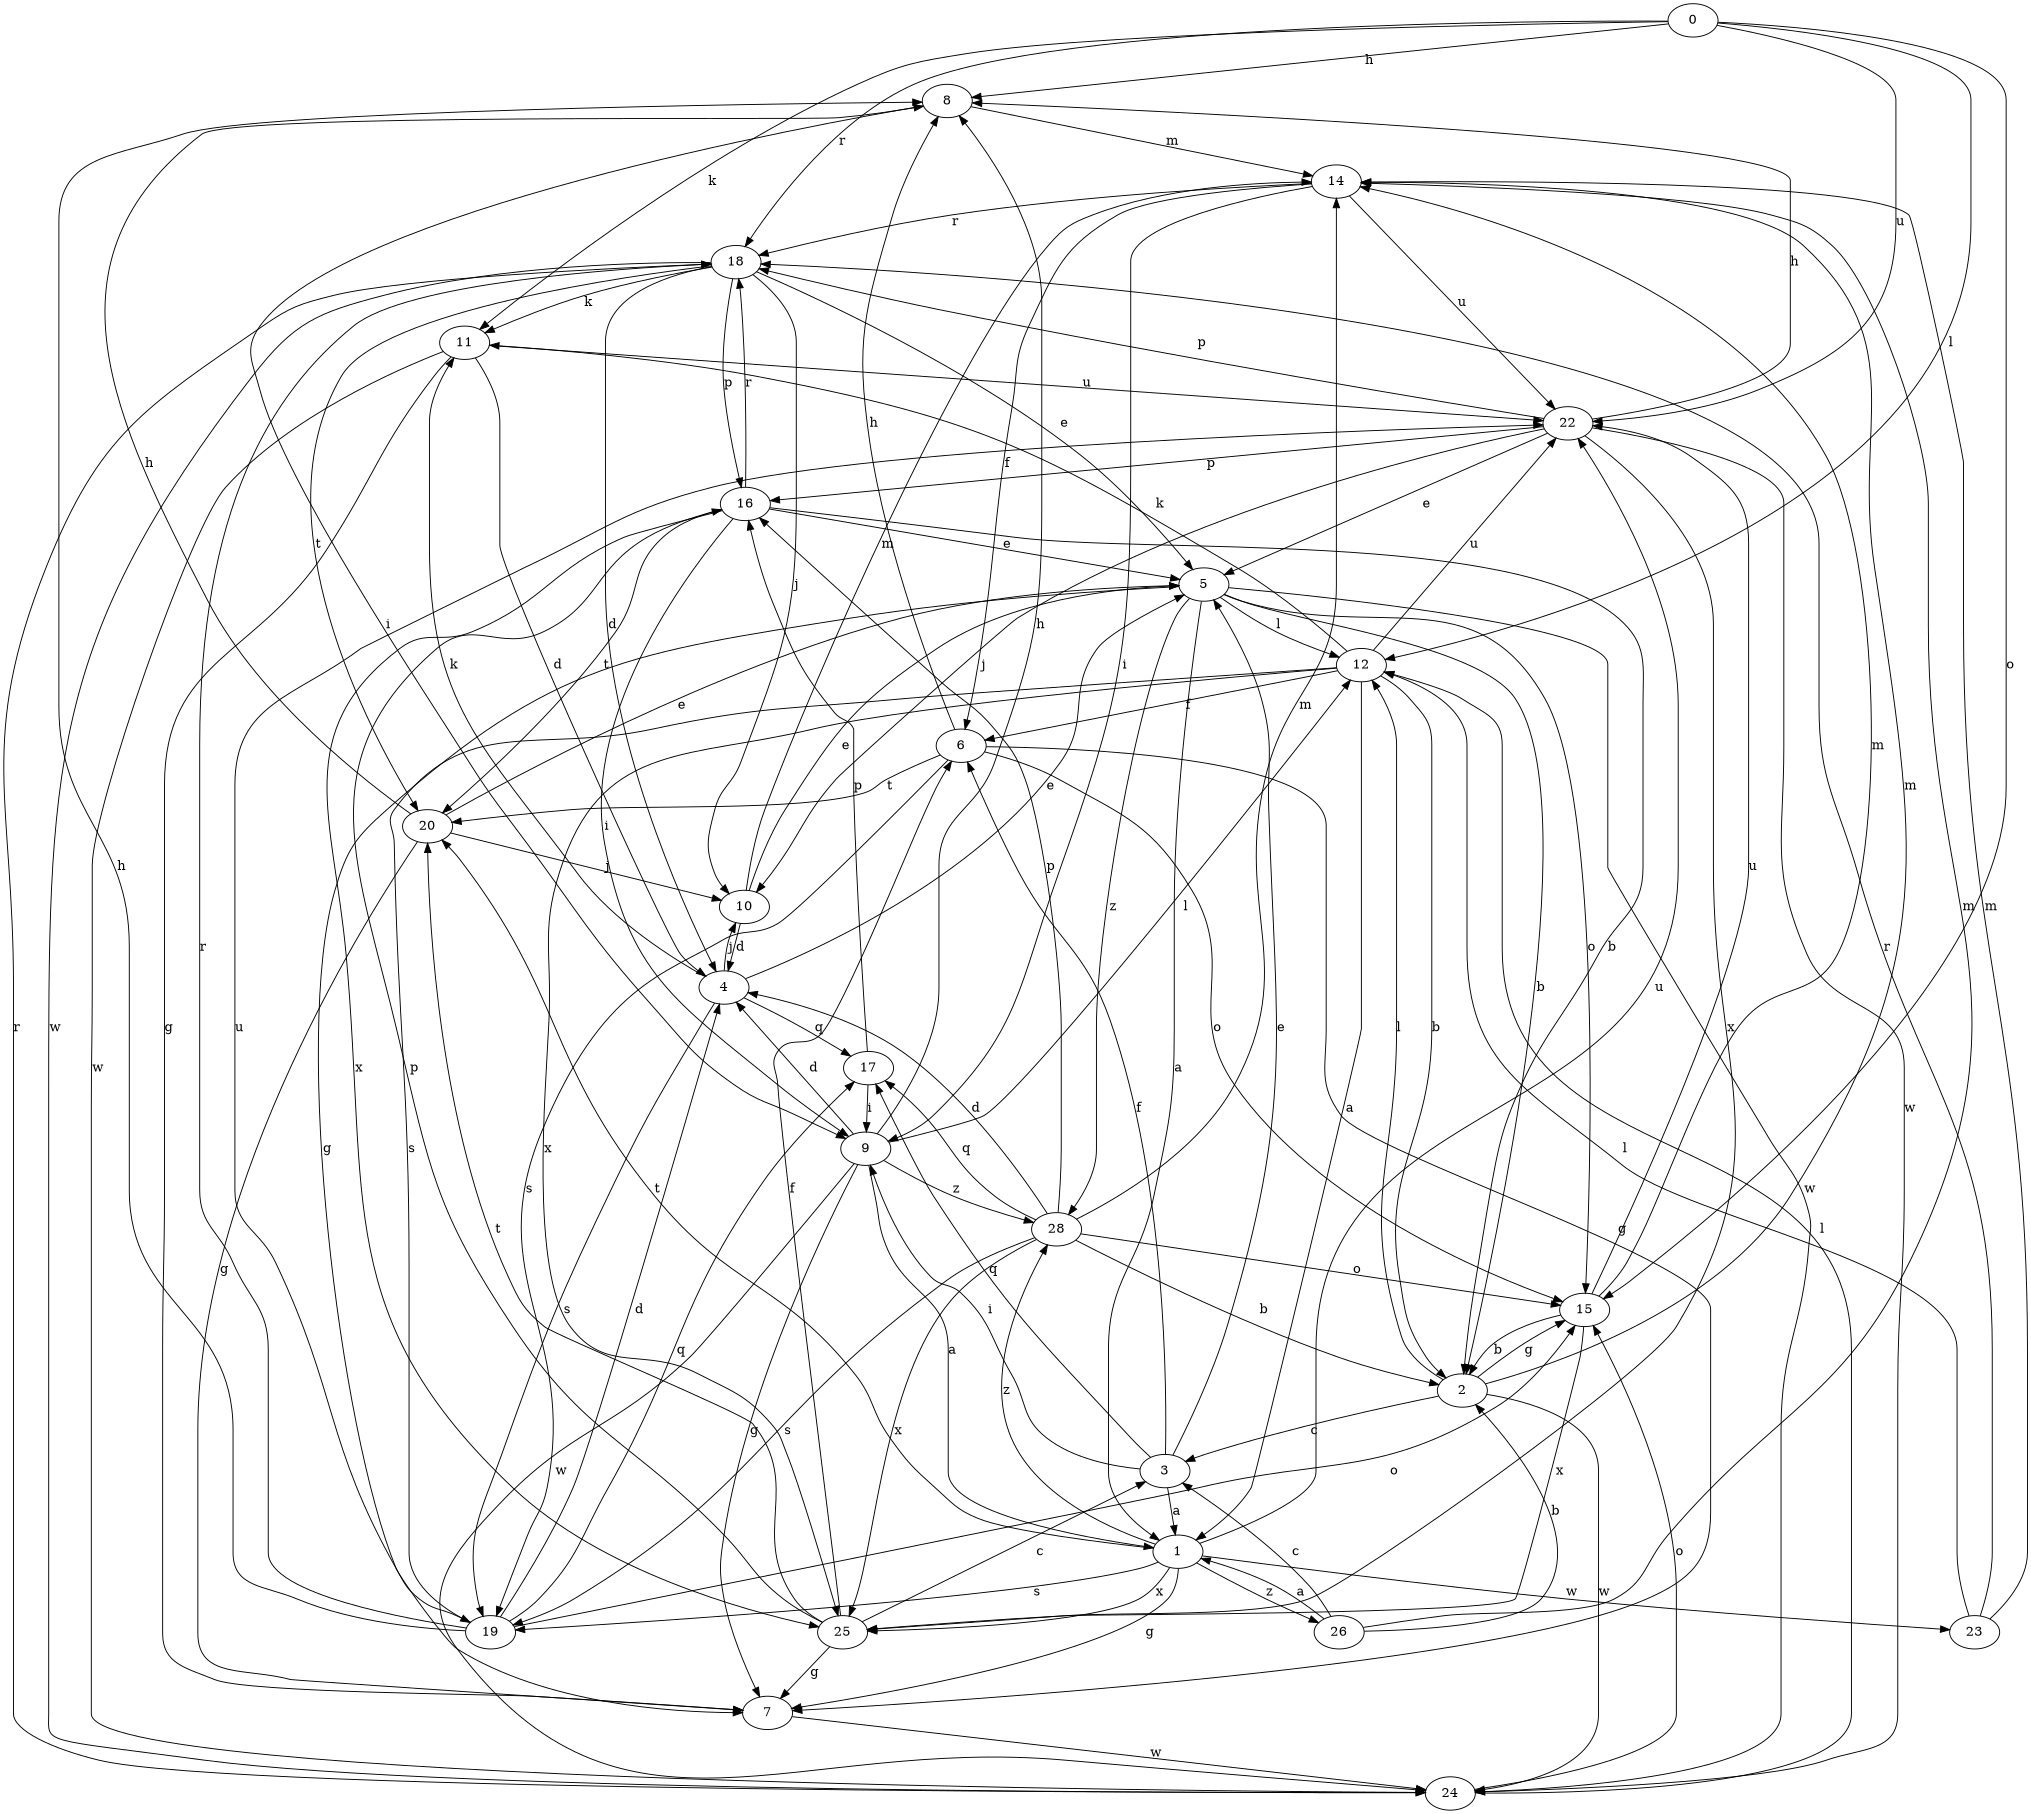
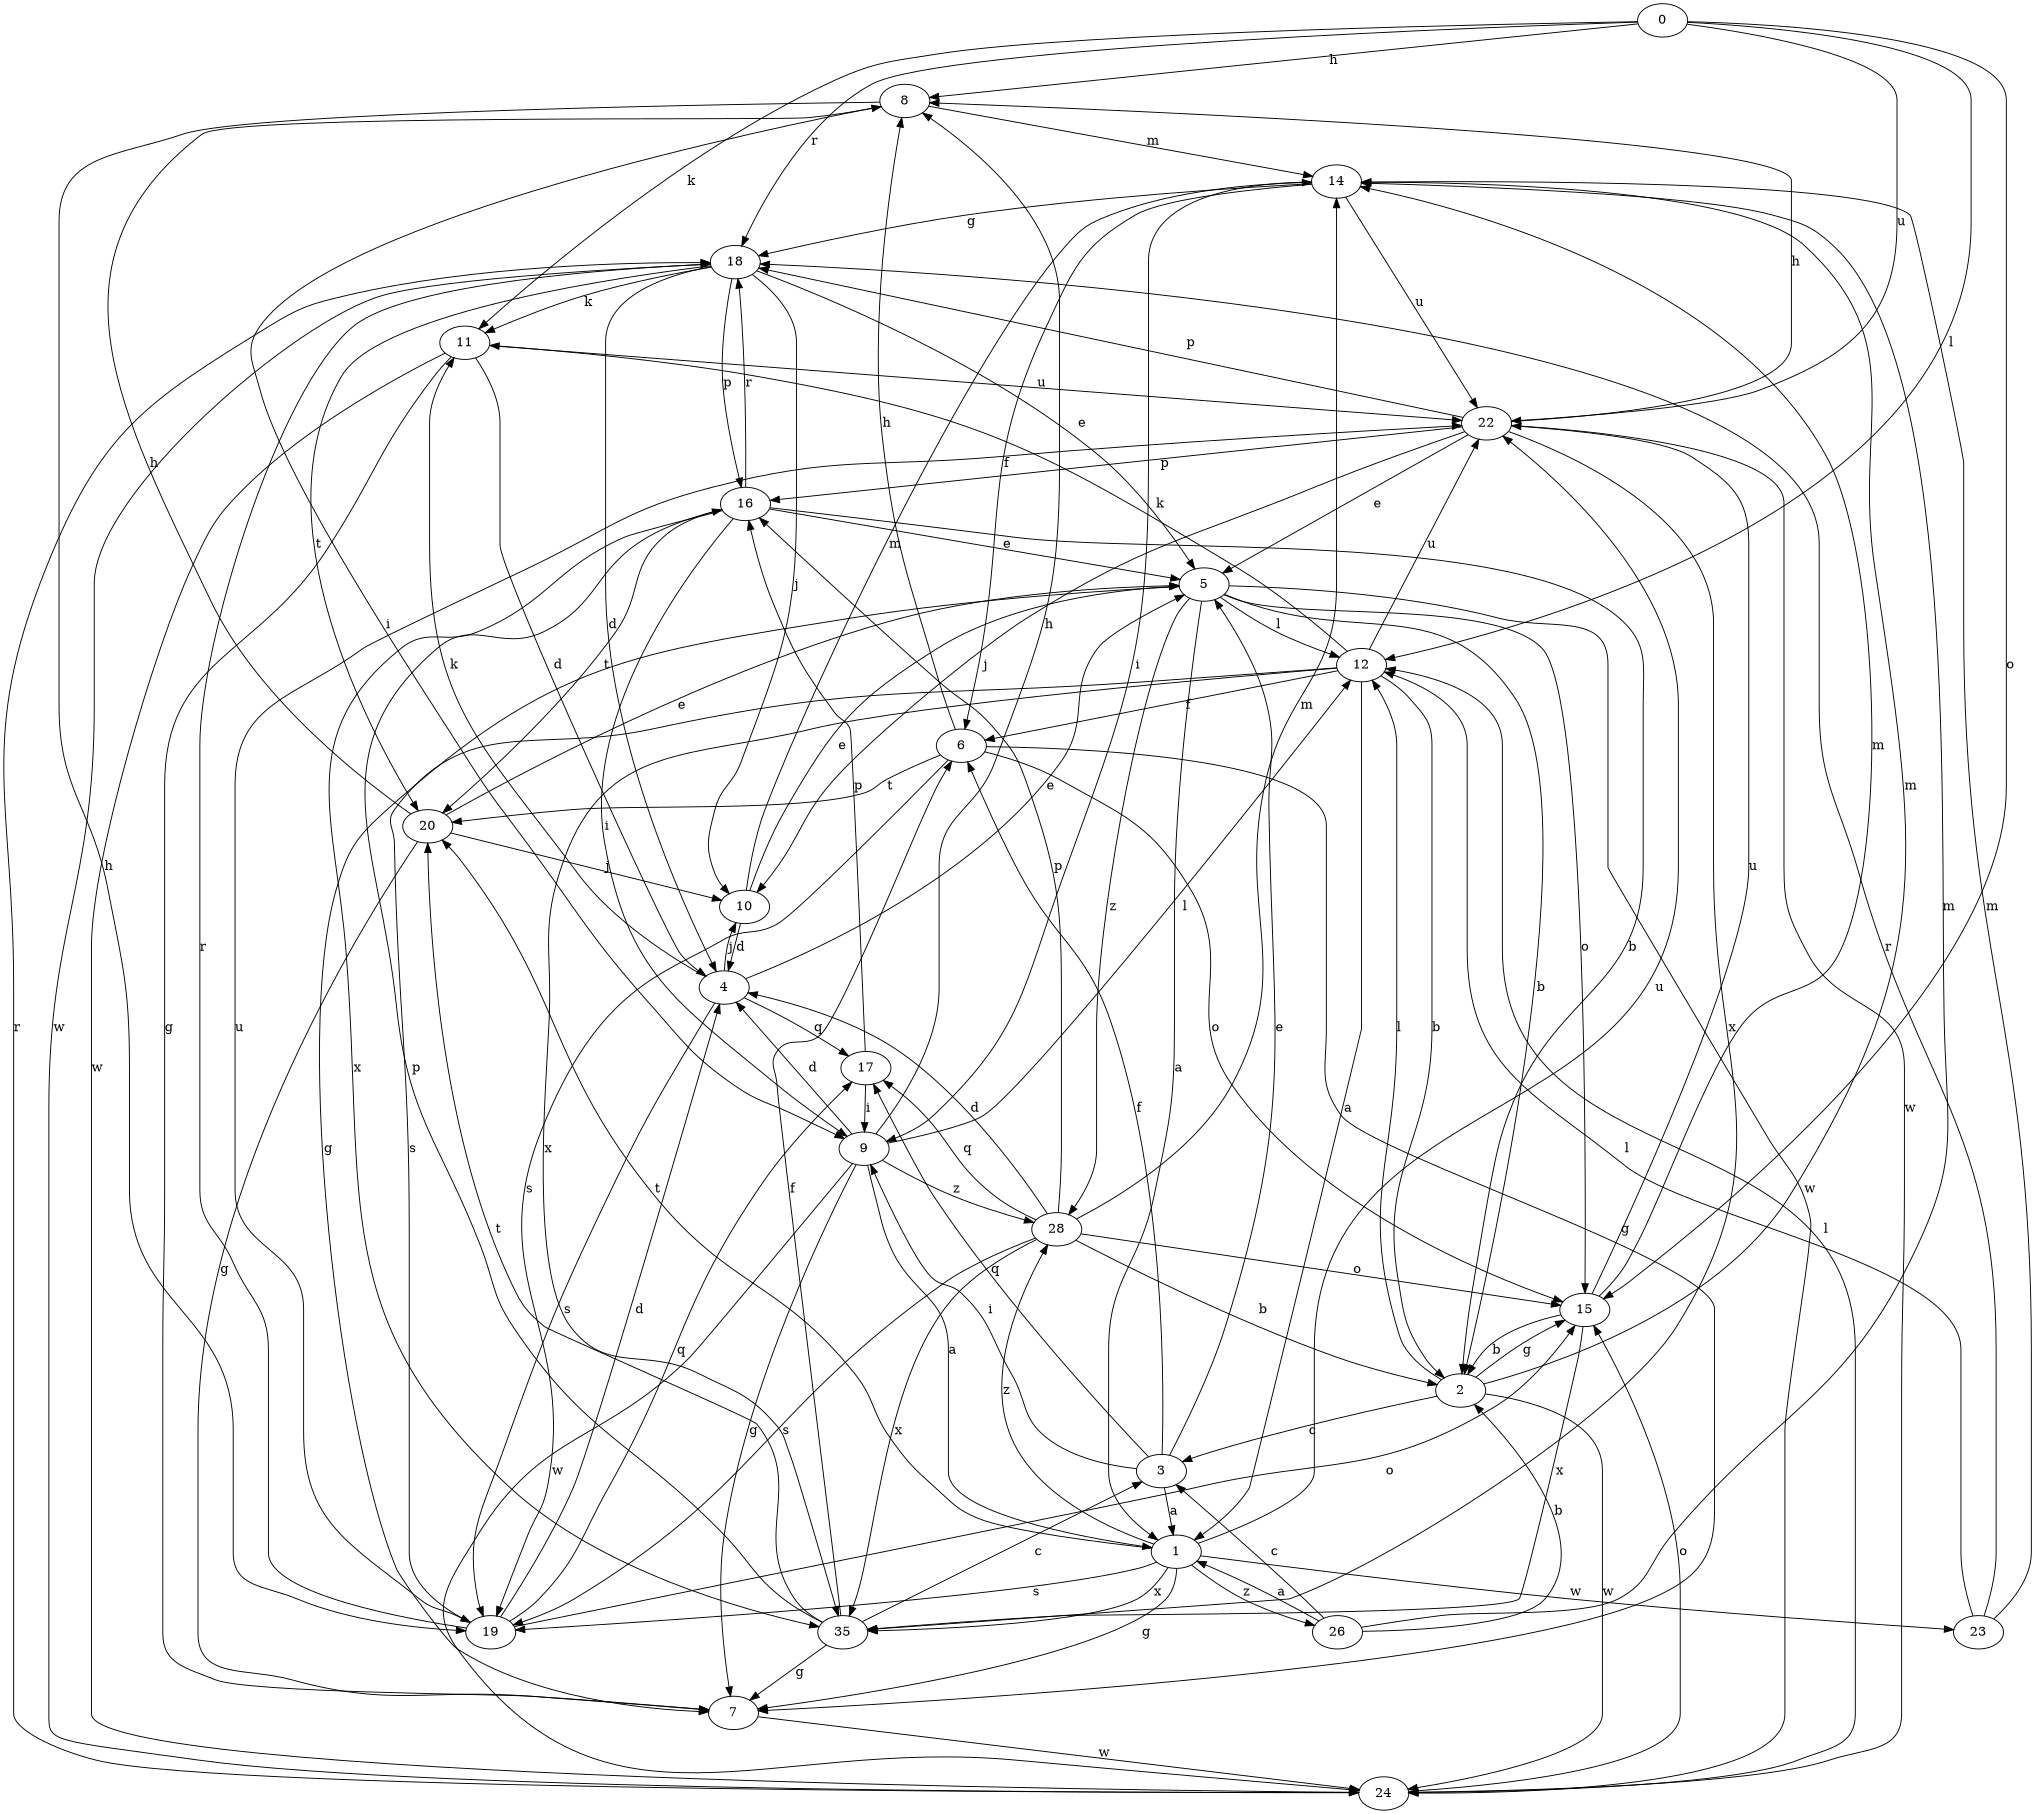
(955, 222) -> (972, 222)
(59, 588) -> (59, 598)
(843, 1632) -> (843, 1632)
